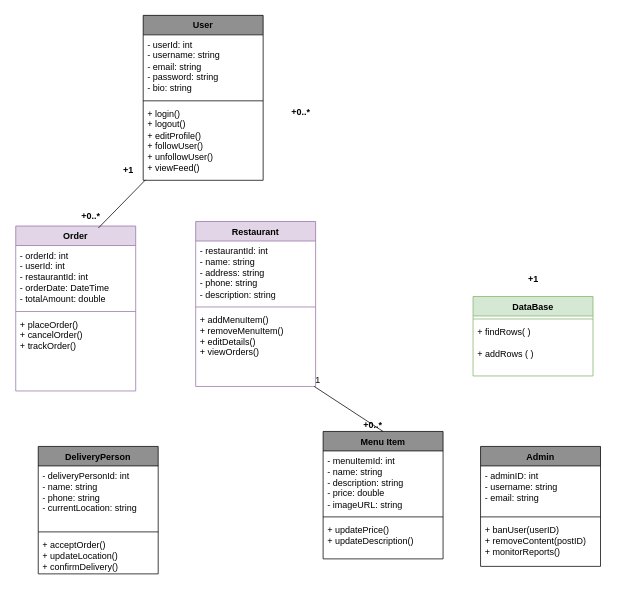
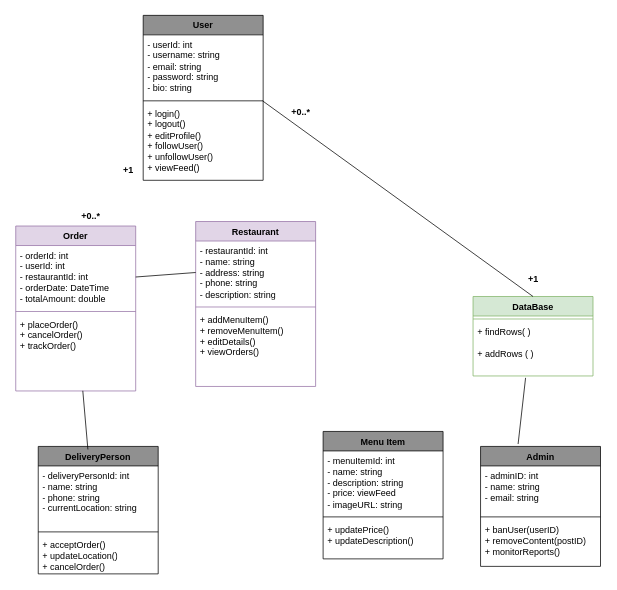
none -> (399, 200)
(121, 205) -> none
none -> (165, 275)
(349, 410) -> none
none -> (522, 411)
none -> (85, 420)
(373, 483) -> (373, 483)
(526, 488) -> (516, 488)
(86, 557) -> (85, 557)
